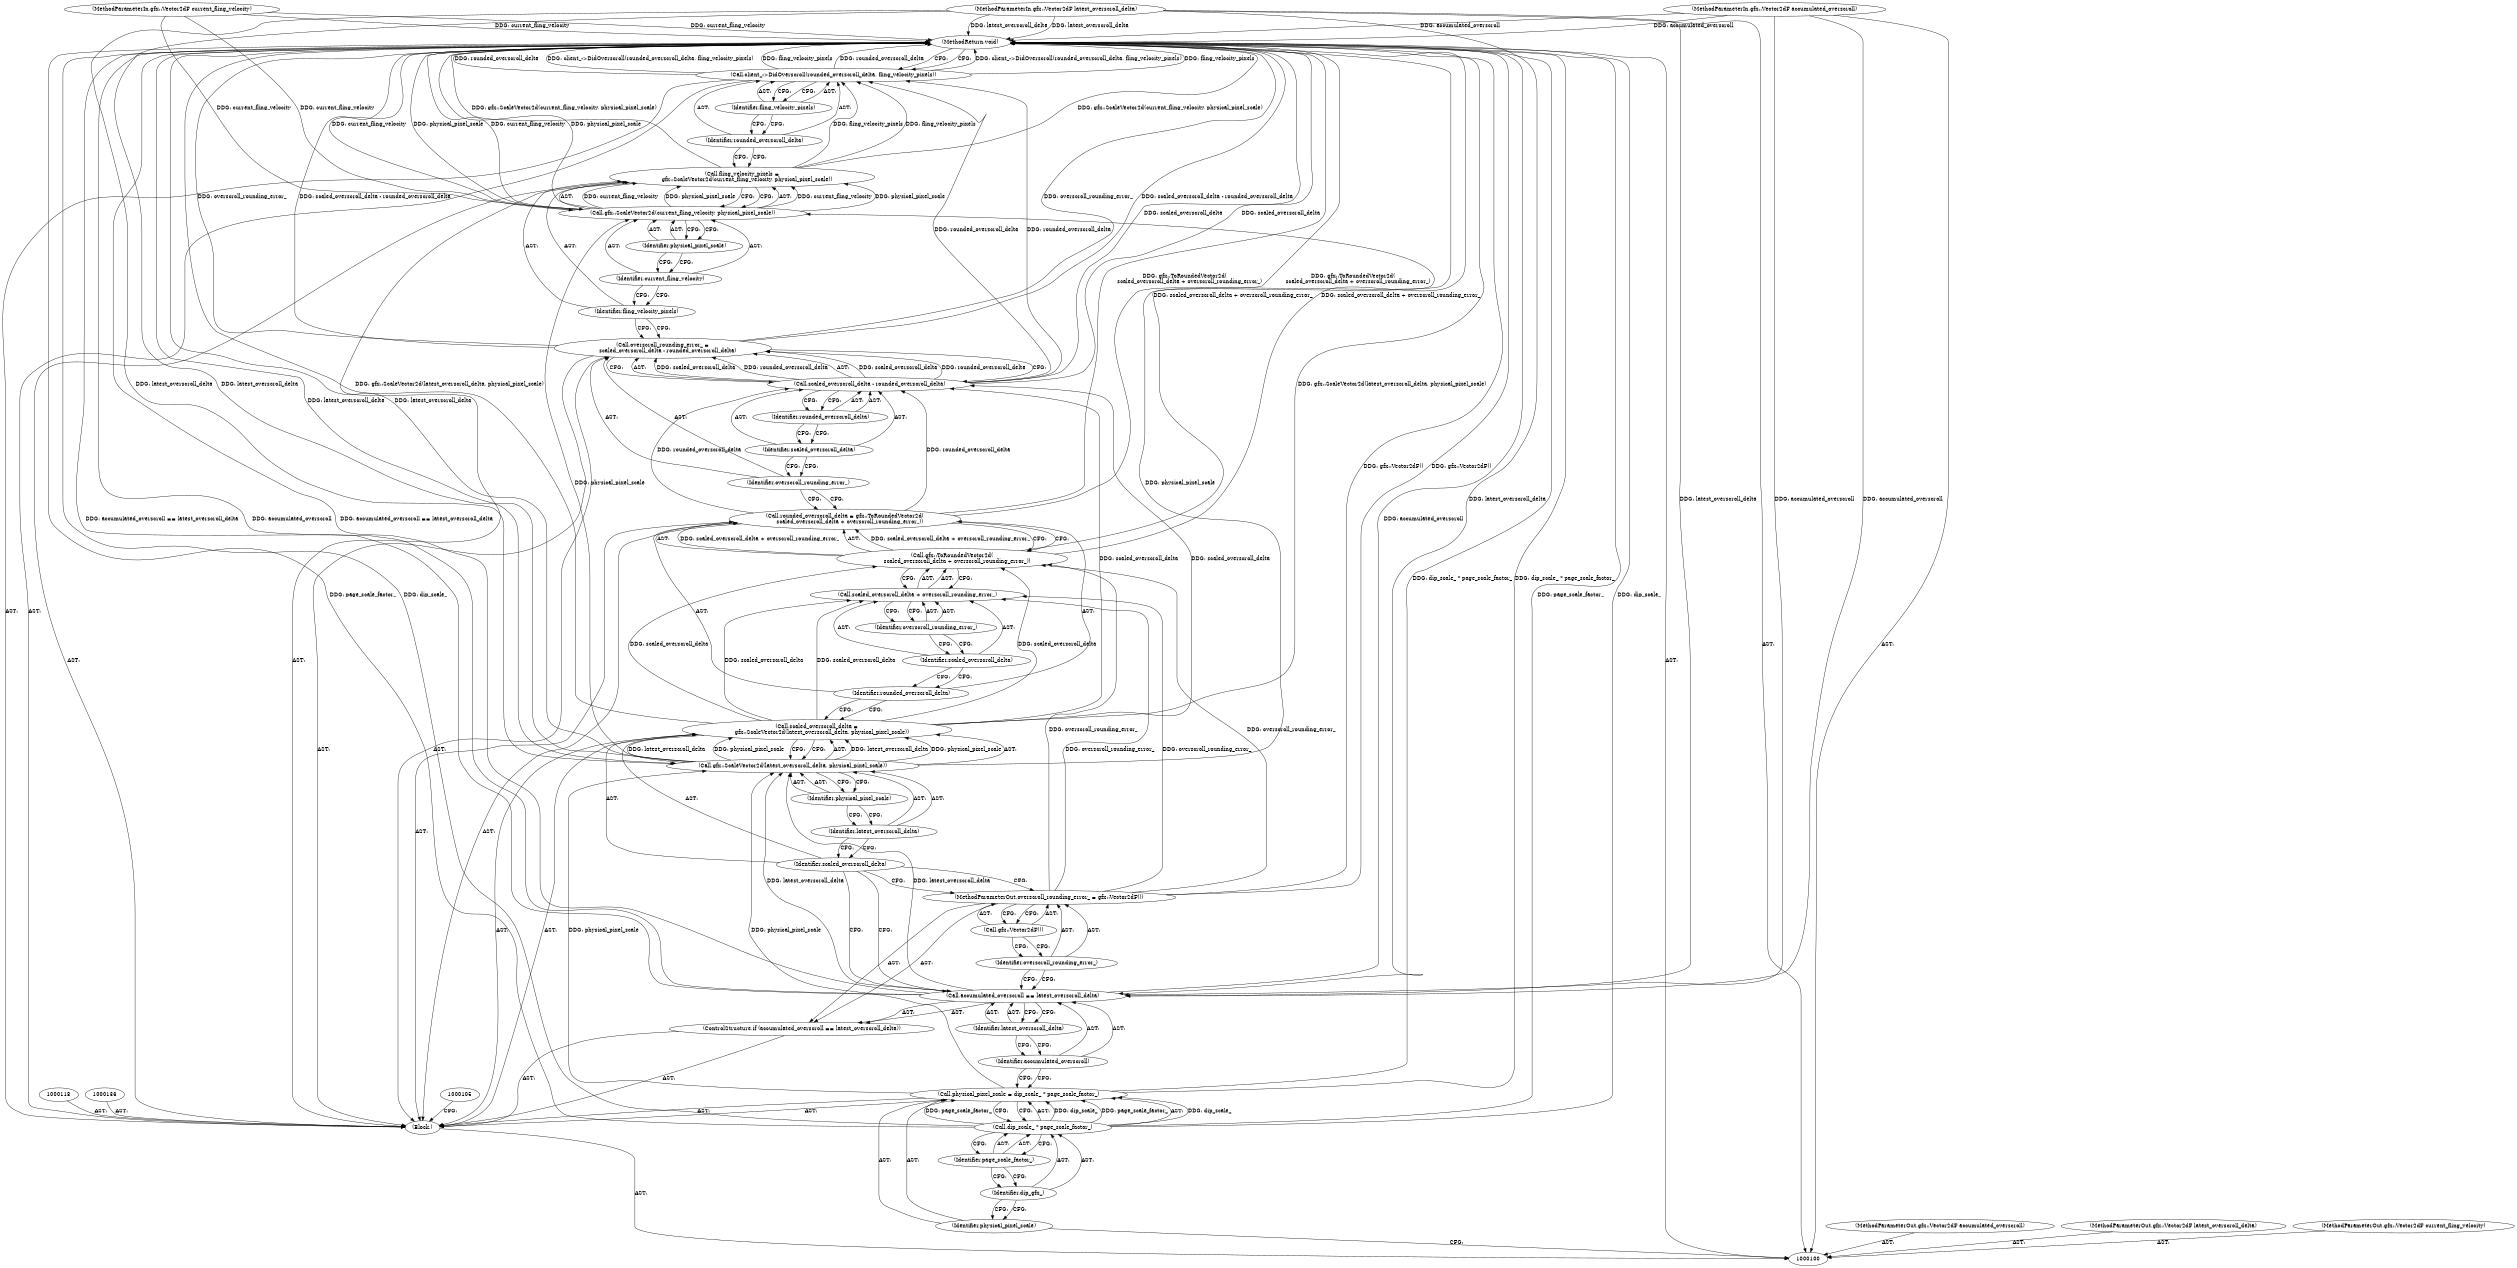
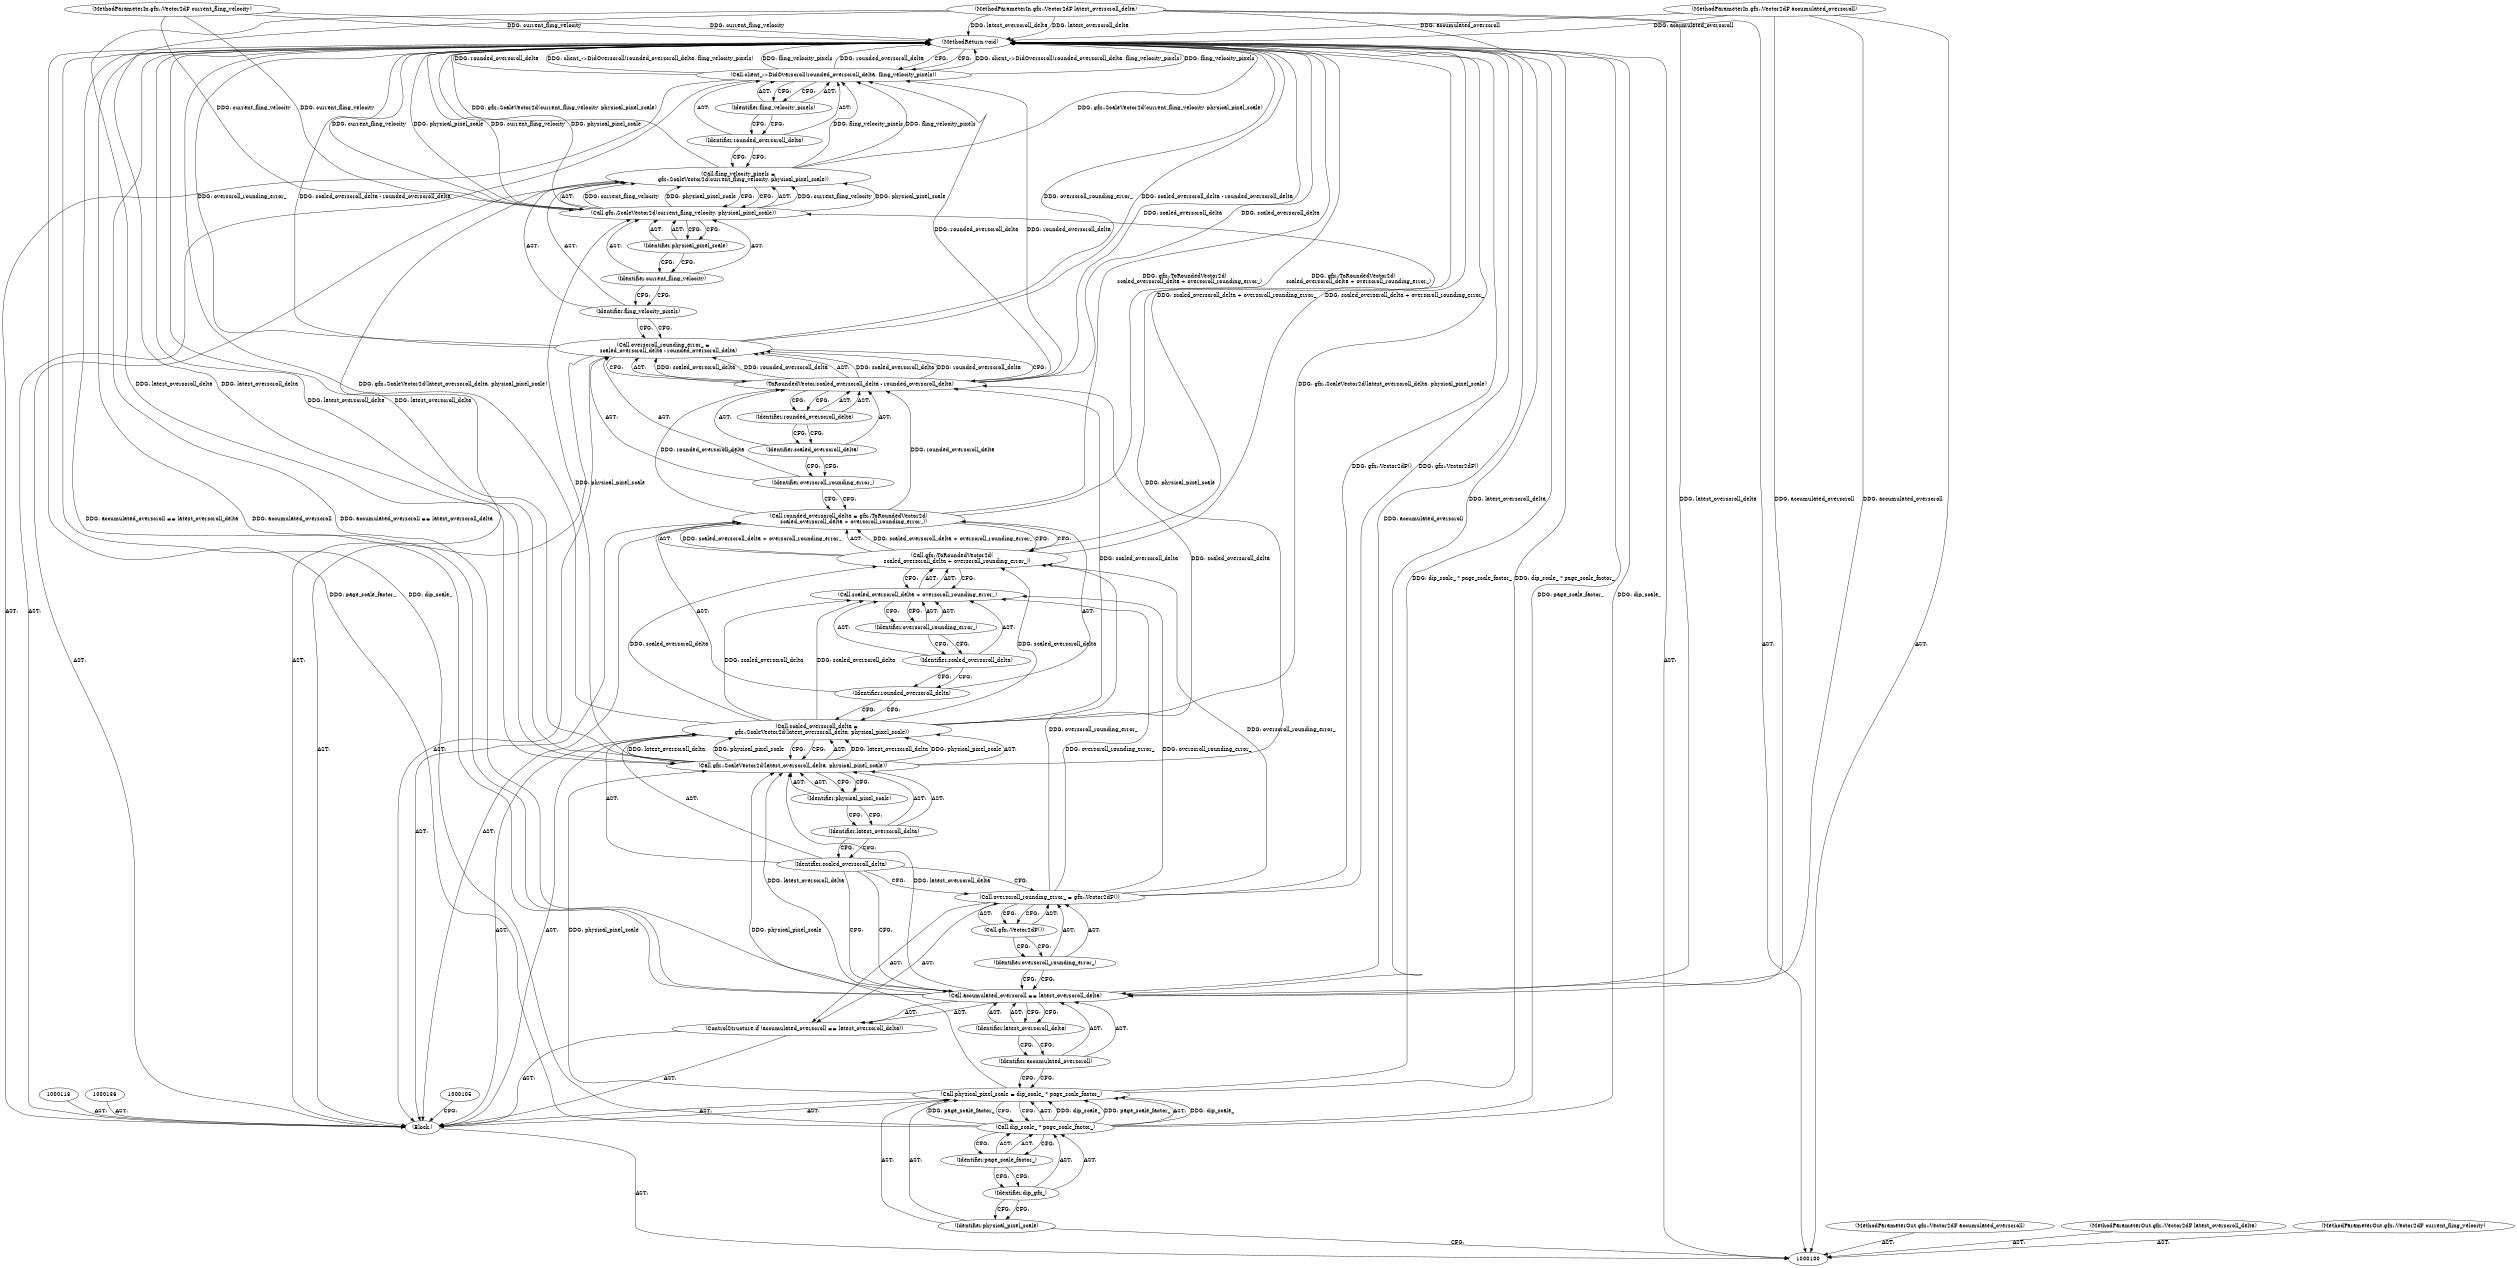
(870, 384) -> (860, 384)
(1049, 897) -> (1050, 897)
